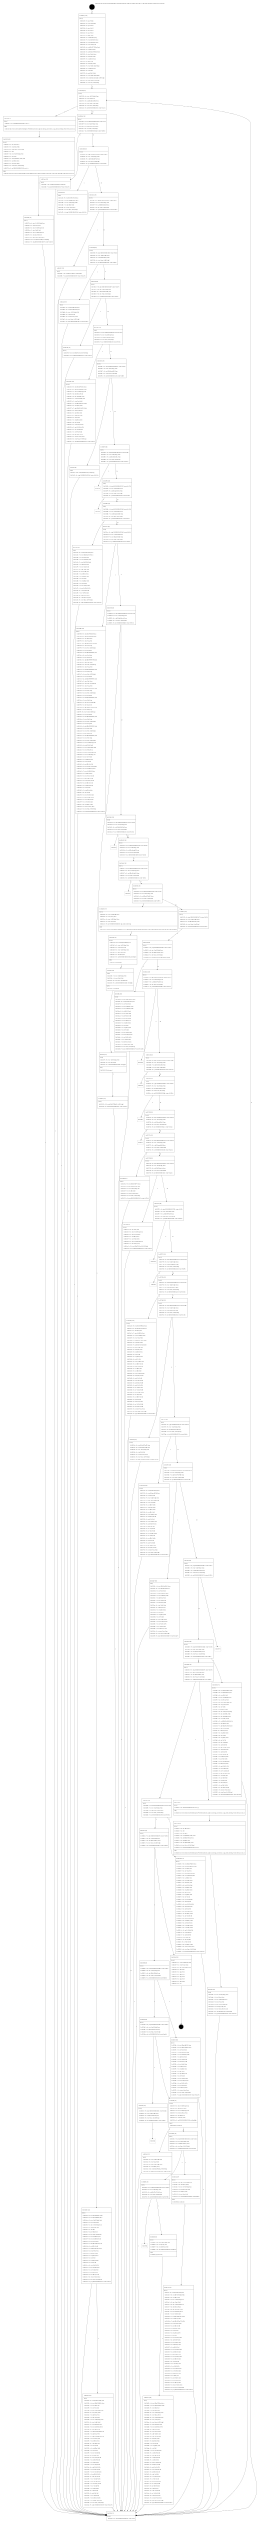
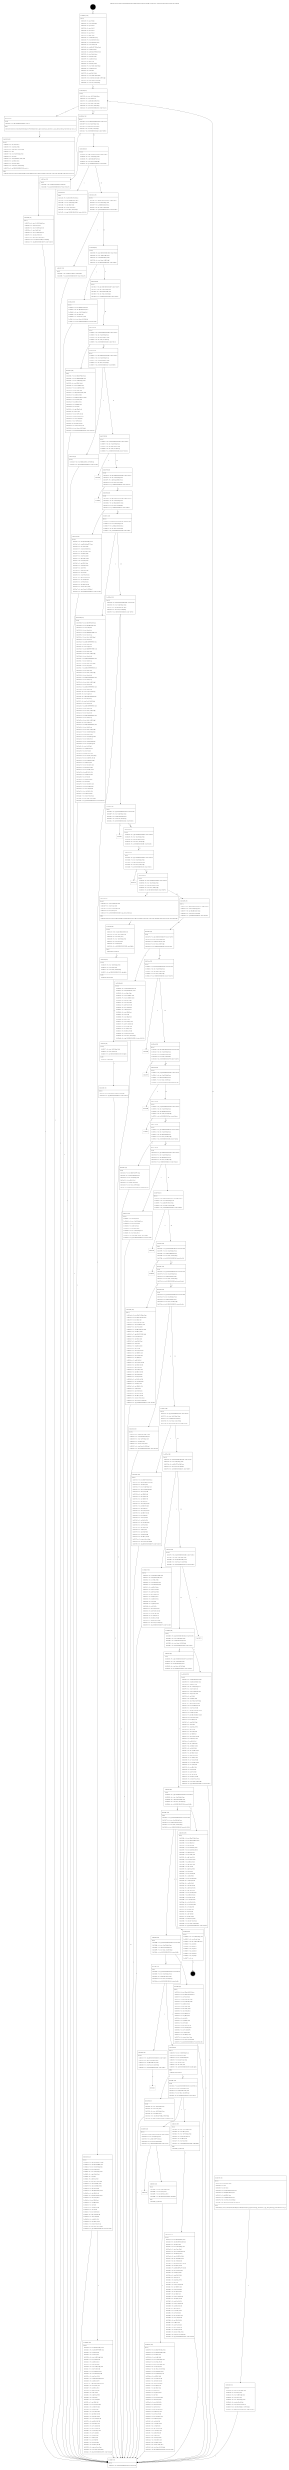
(78, 352) -> none
(209, 1808) -> none
